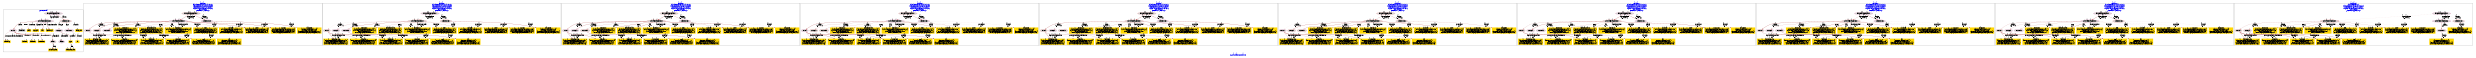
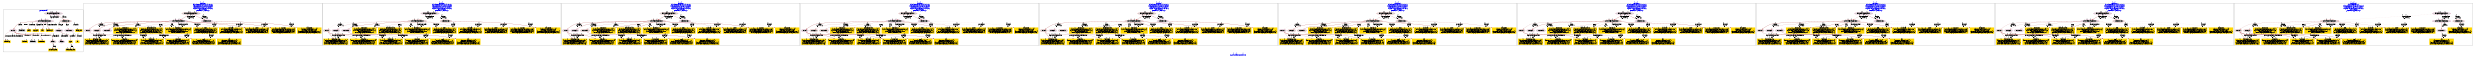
(33, 42) -> (33, 42)
